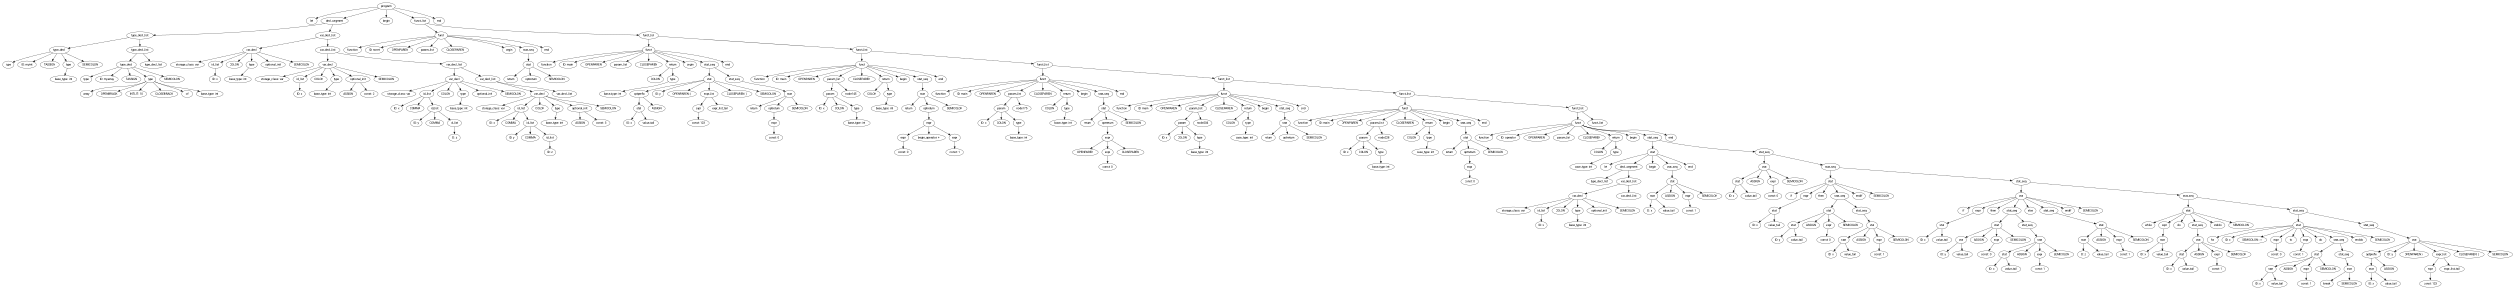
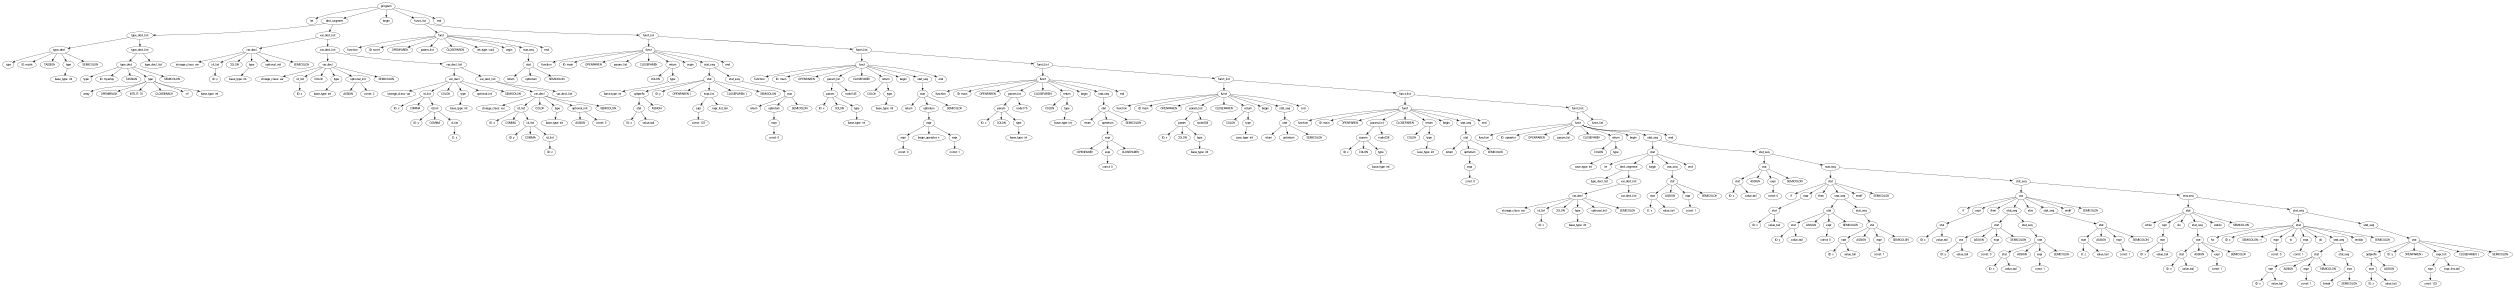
none -> (486, 50)
